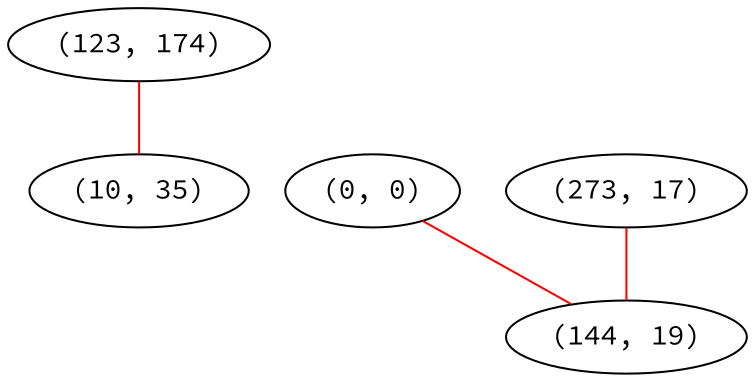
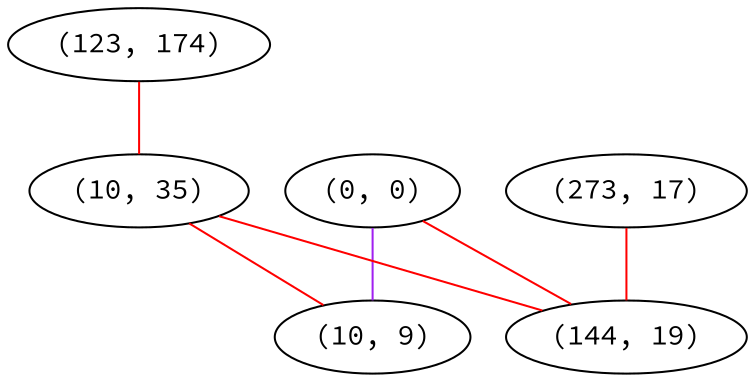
none -> (389, 266)
none -> (373, 337)
